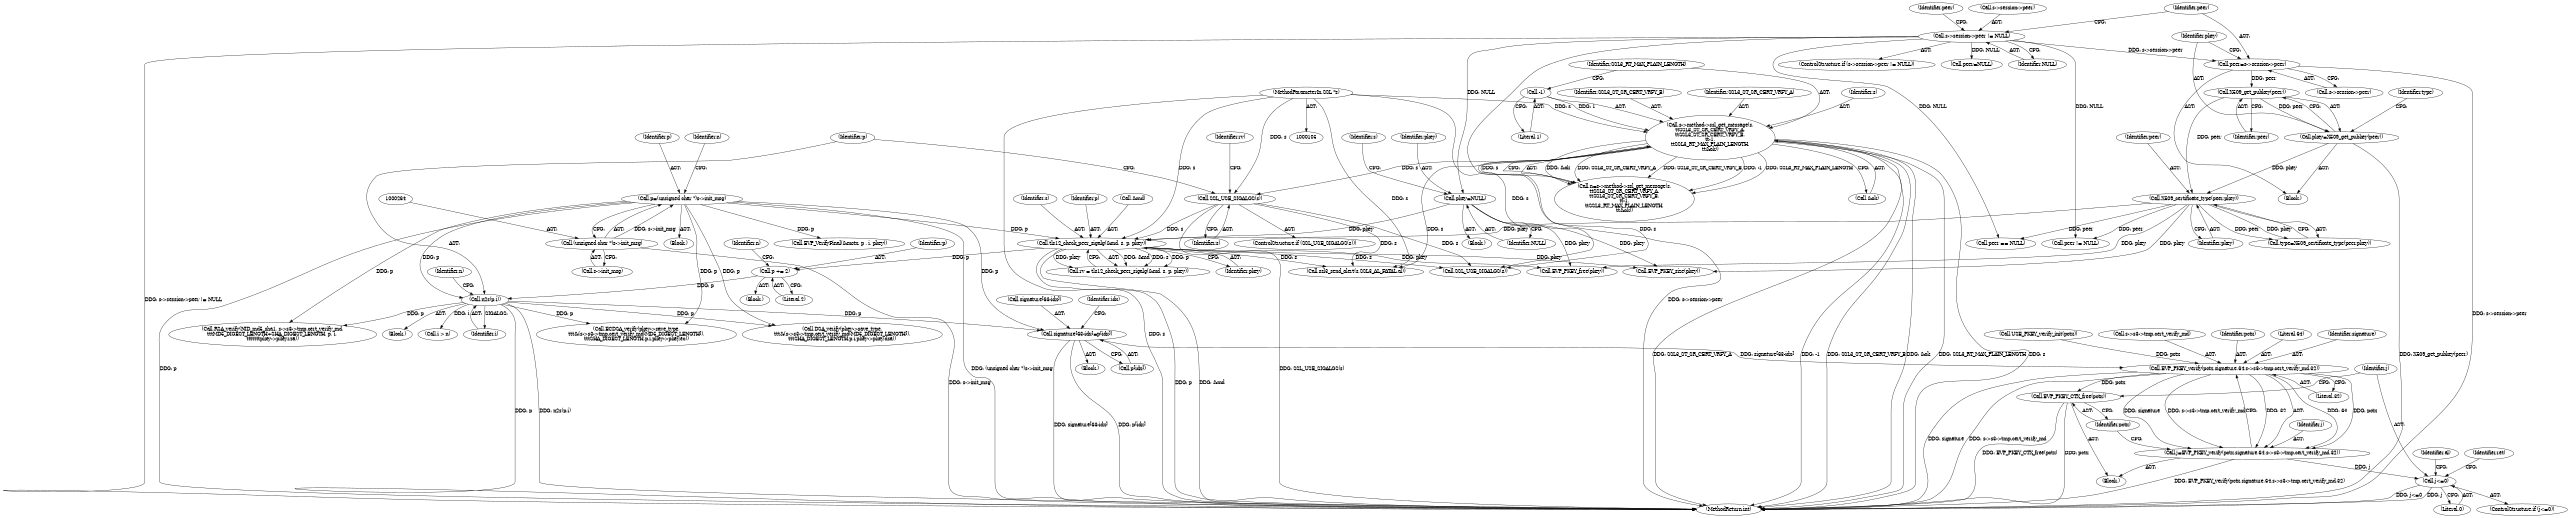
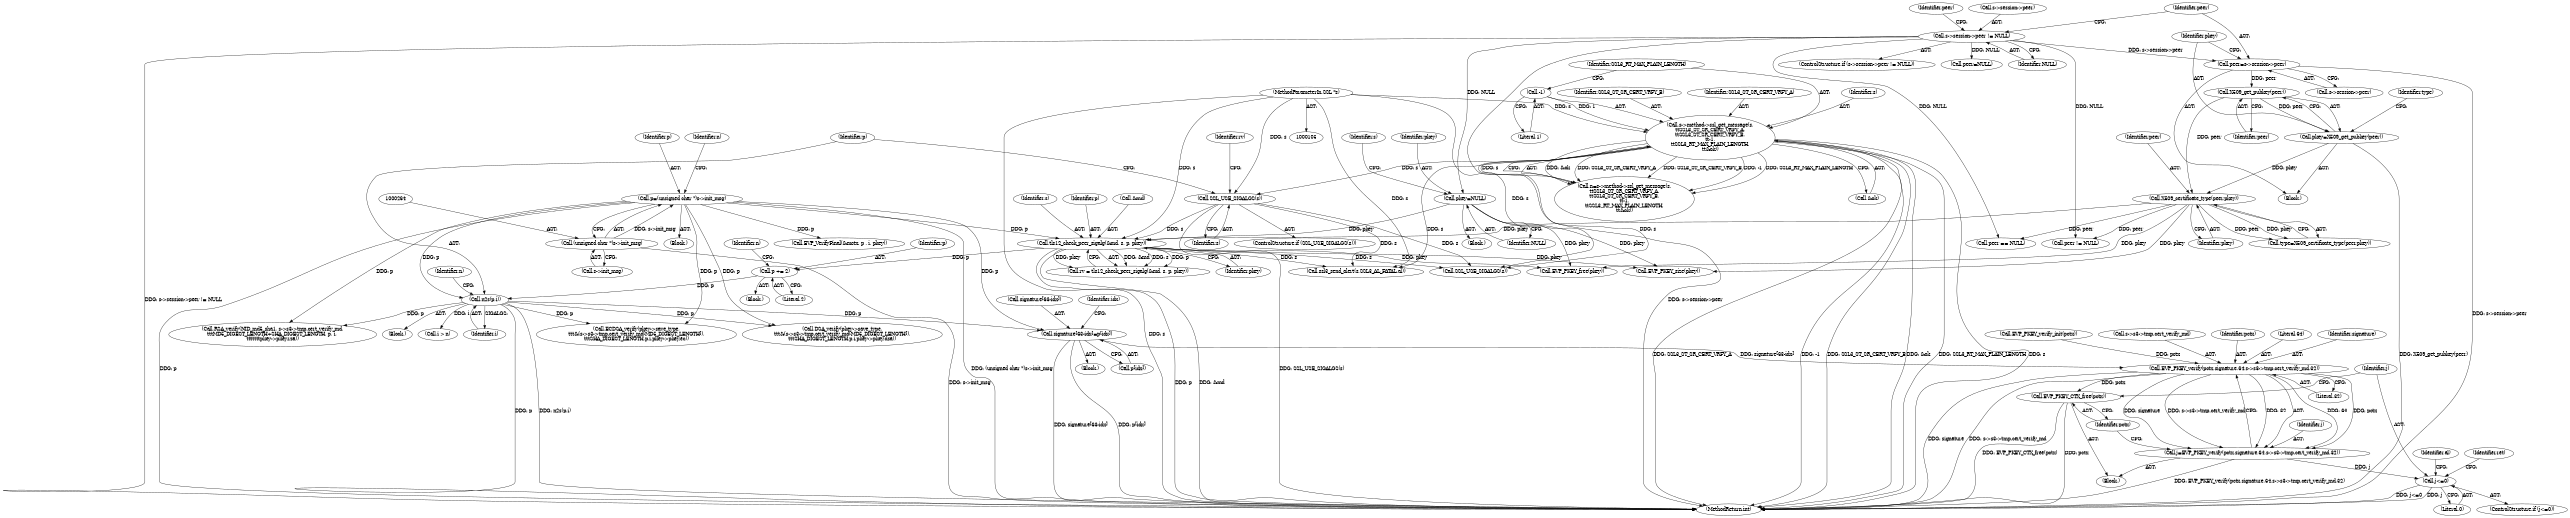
(2038, 334) -> (2039, 334)
